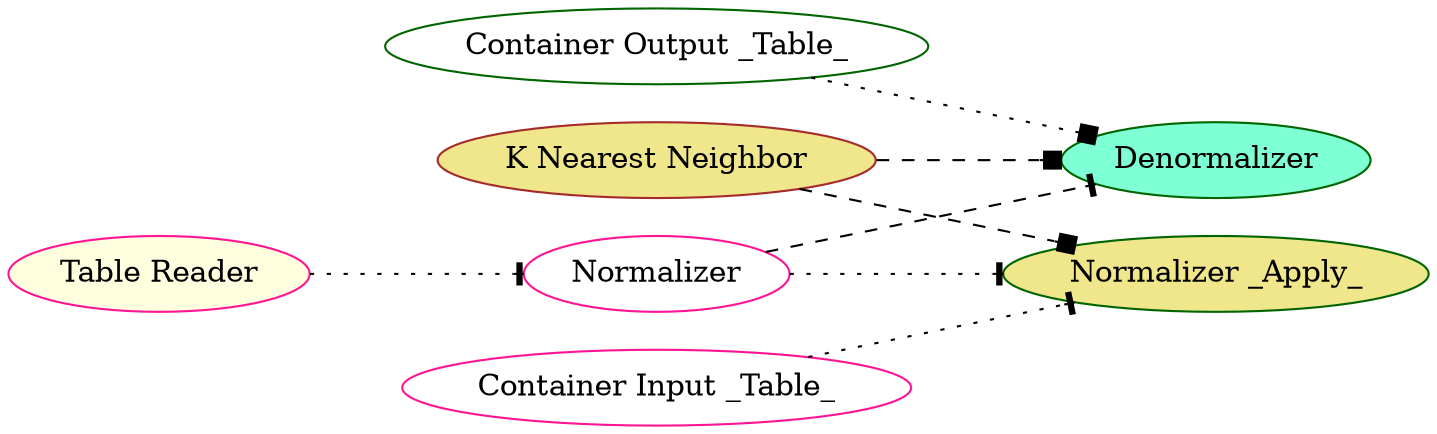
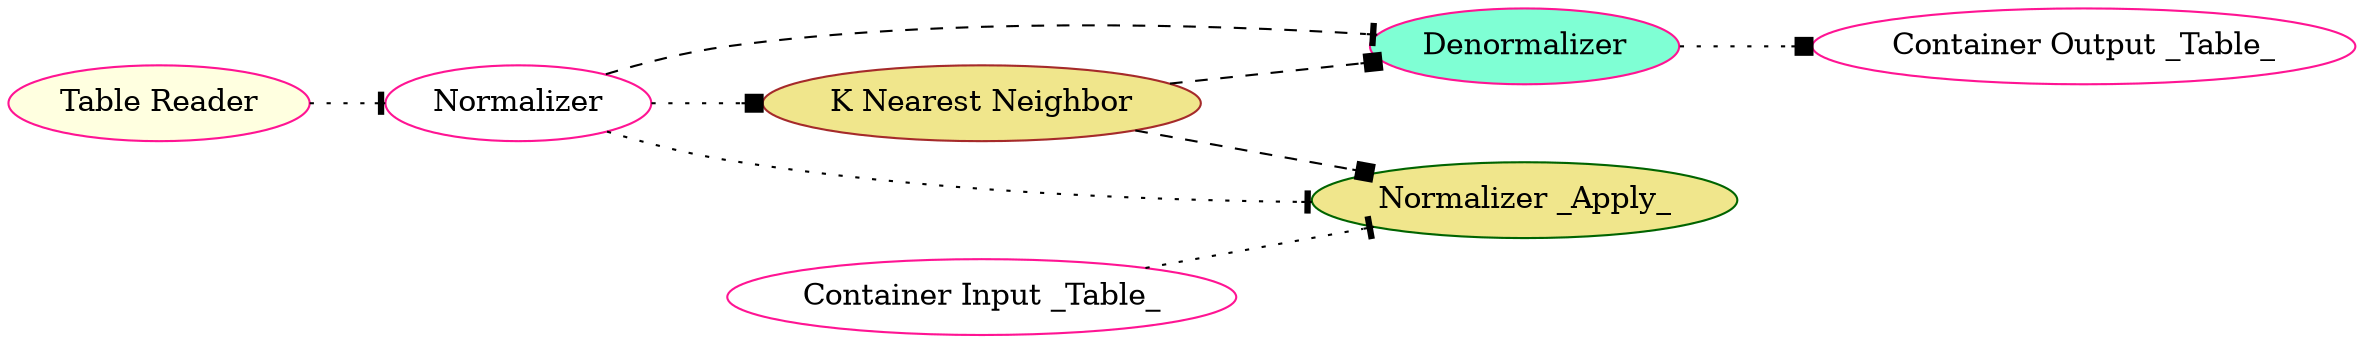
(657, 46) -> (2084, 46)
none -> (696, 103)
(943, 105) -> (1735, 46)
(1216, 160) -> (1525, 46)
